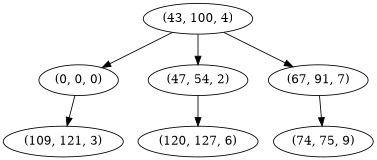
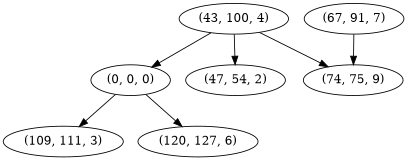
(255, 48) -> (290, 48)
(198, 107) -> (161, 108)
(63, 142) -> (63, 142)
